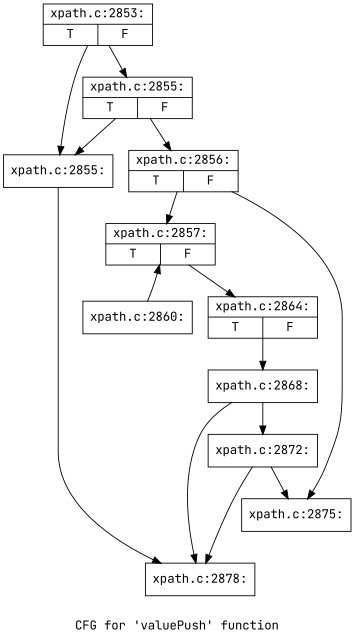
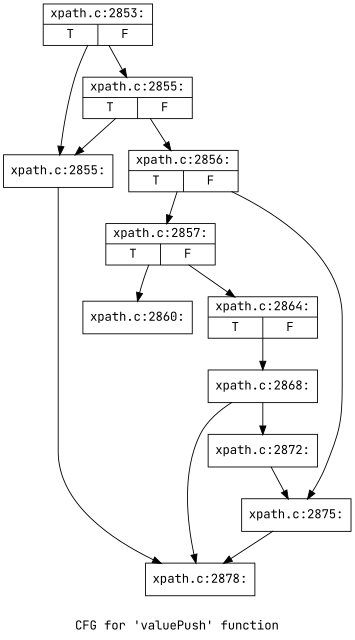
(153, 287) -> (144, 279)
(228, 510) -> (252, 545)
